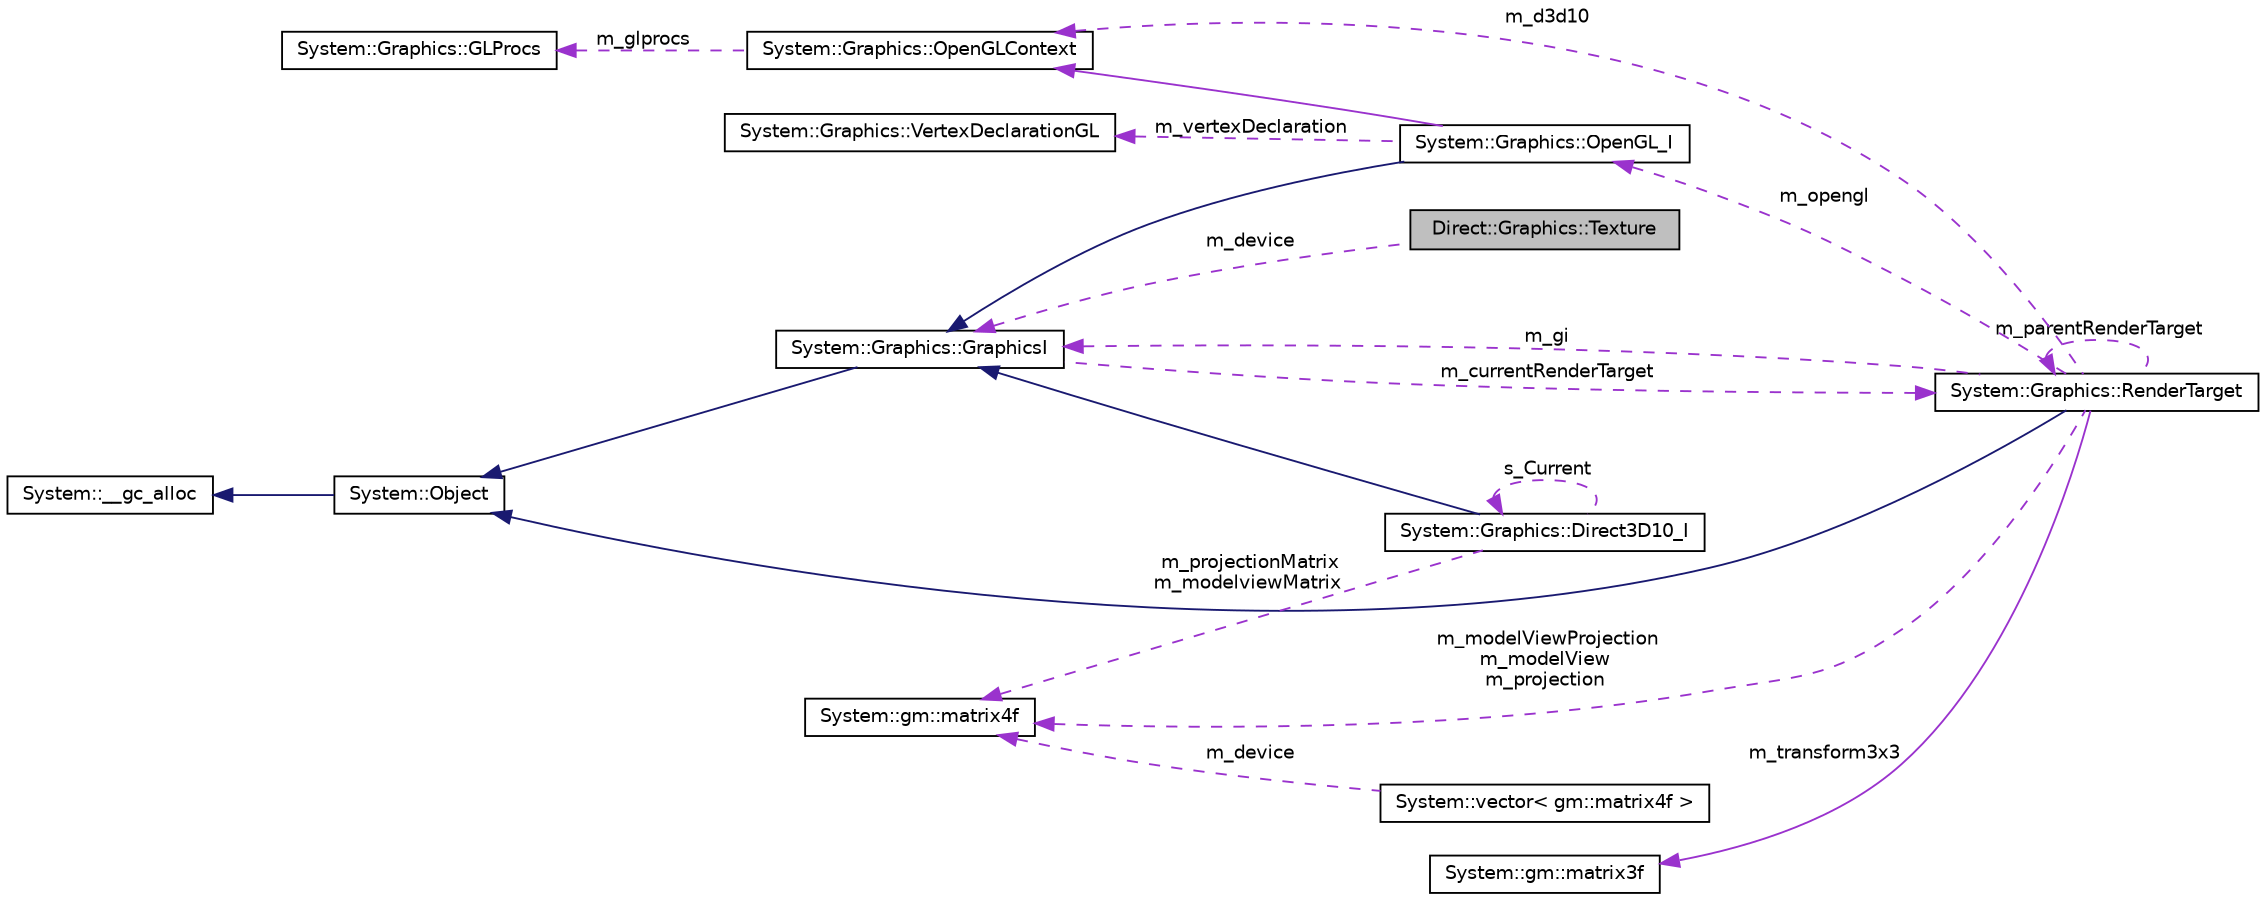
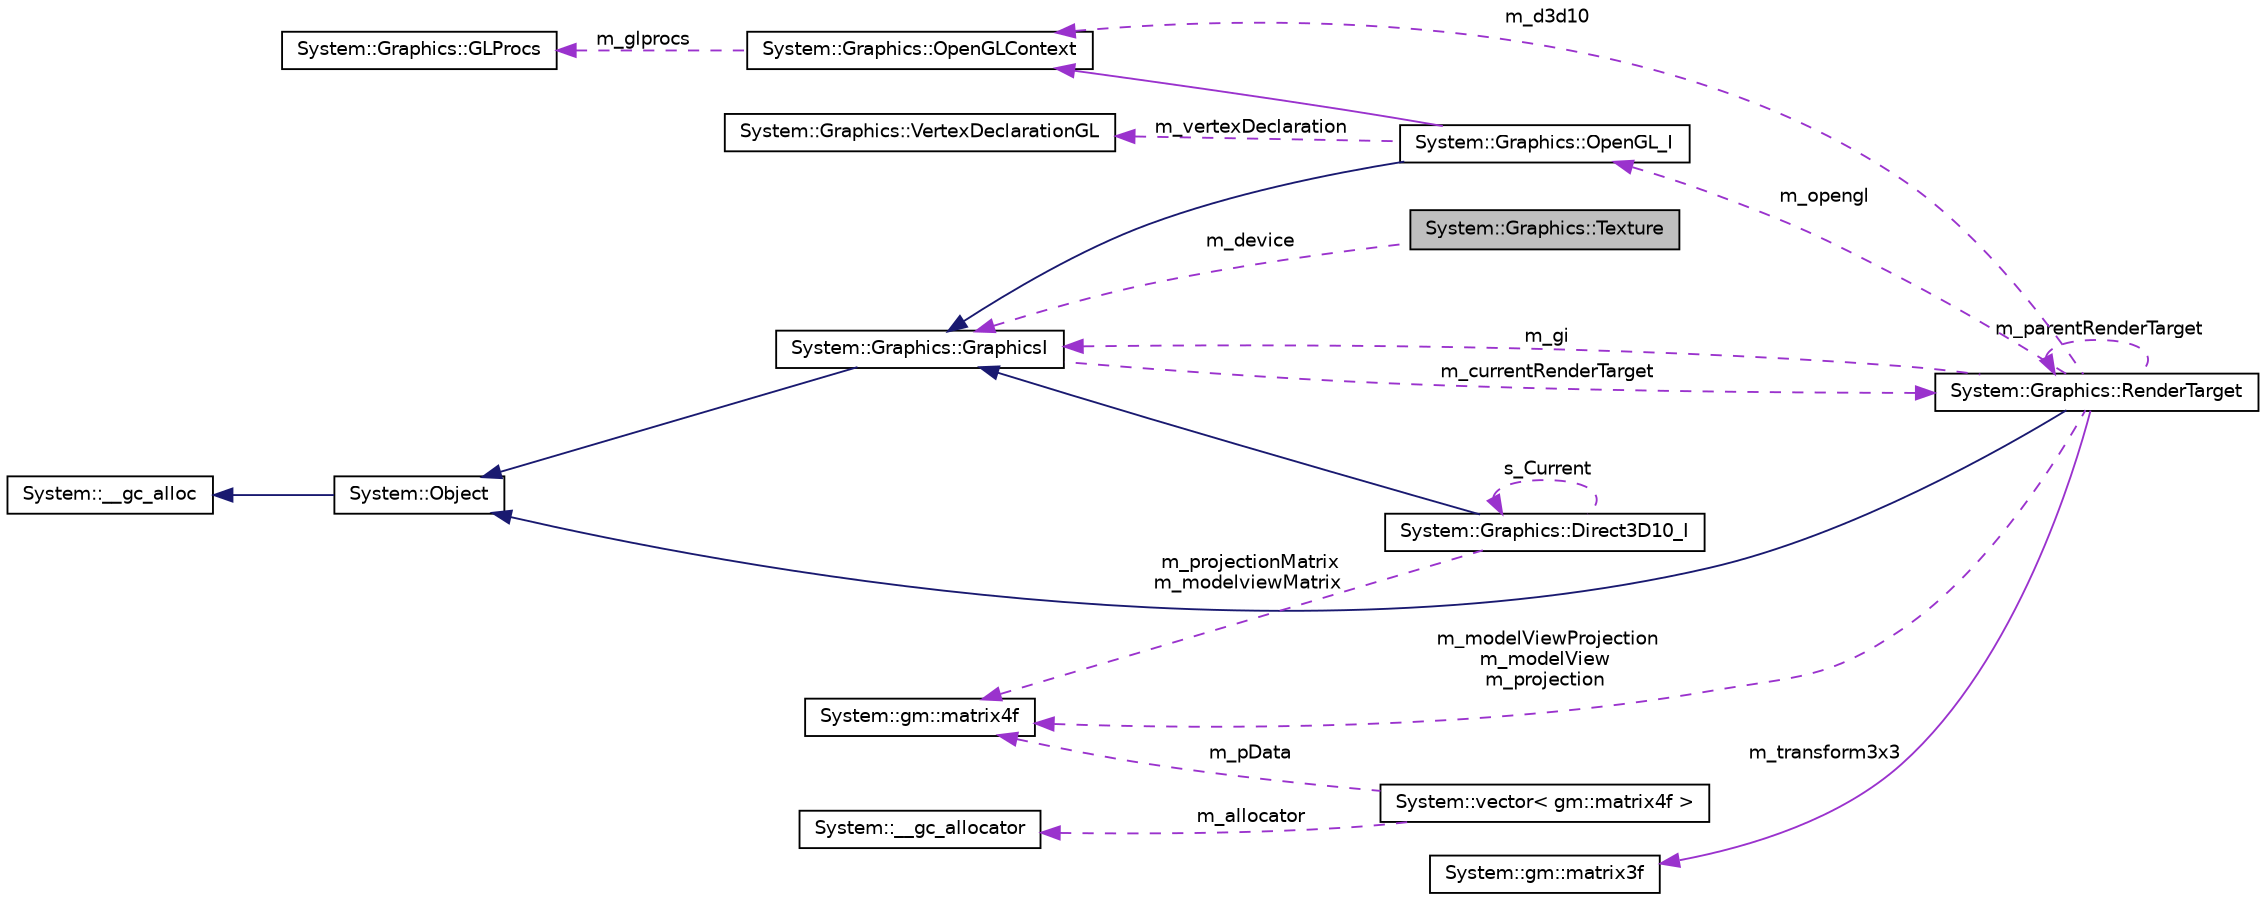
(1545, 230) -> (1545, 230)
(1248, 754) -> (1248, 754)
none -> (920, 829)
